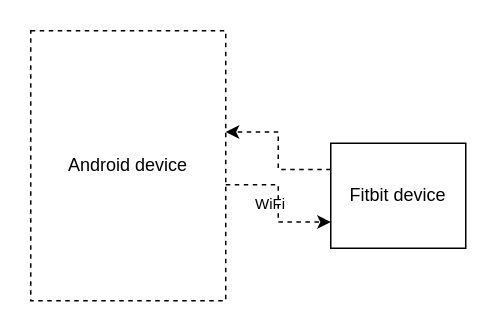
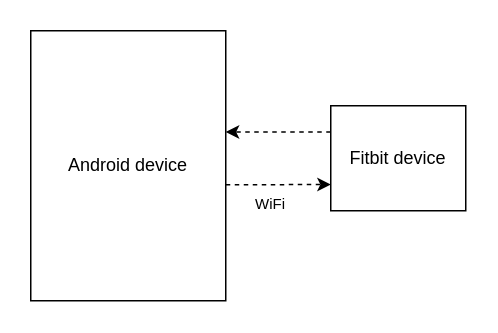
(128, 166) -> (128, 166)
(398, 196) -> (398, 158)
